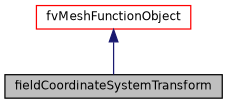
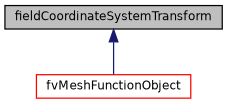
(114, 58) -> (114, 58)
